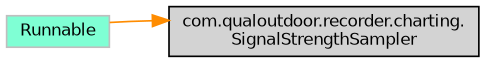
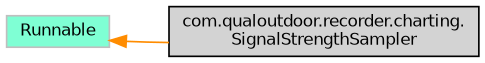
(131, 21) -> (148, 42)
